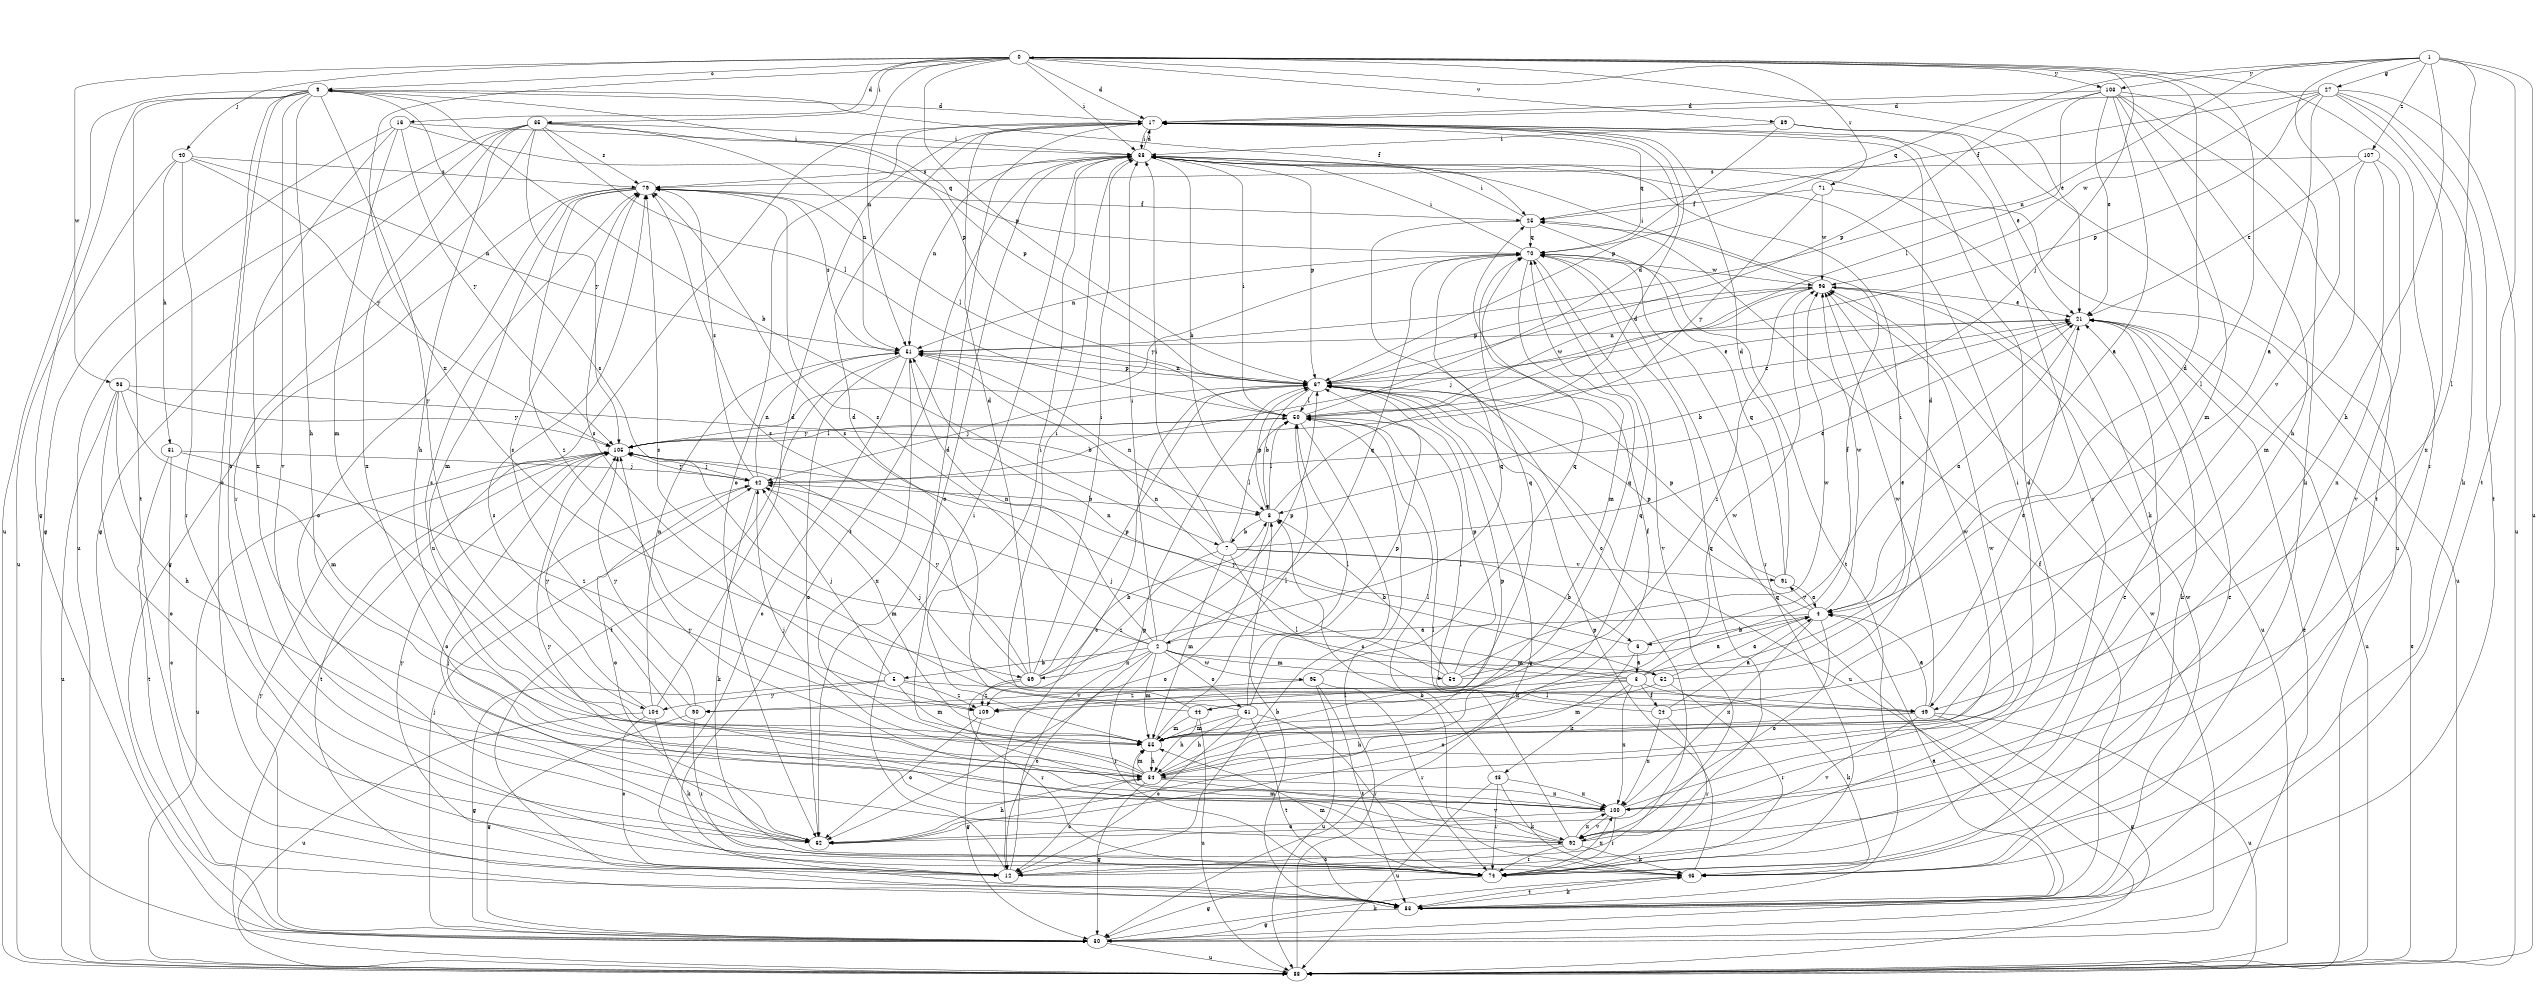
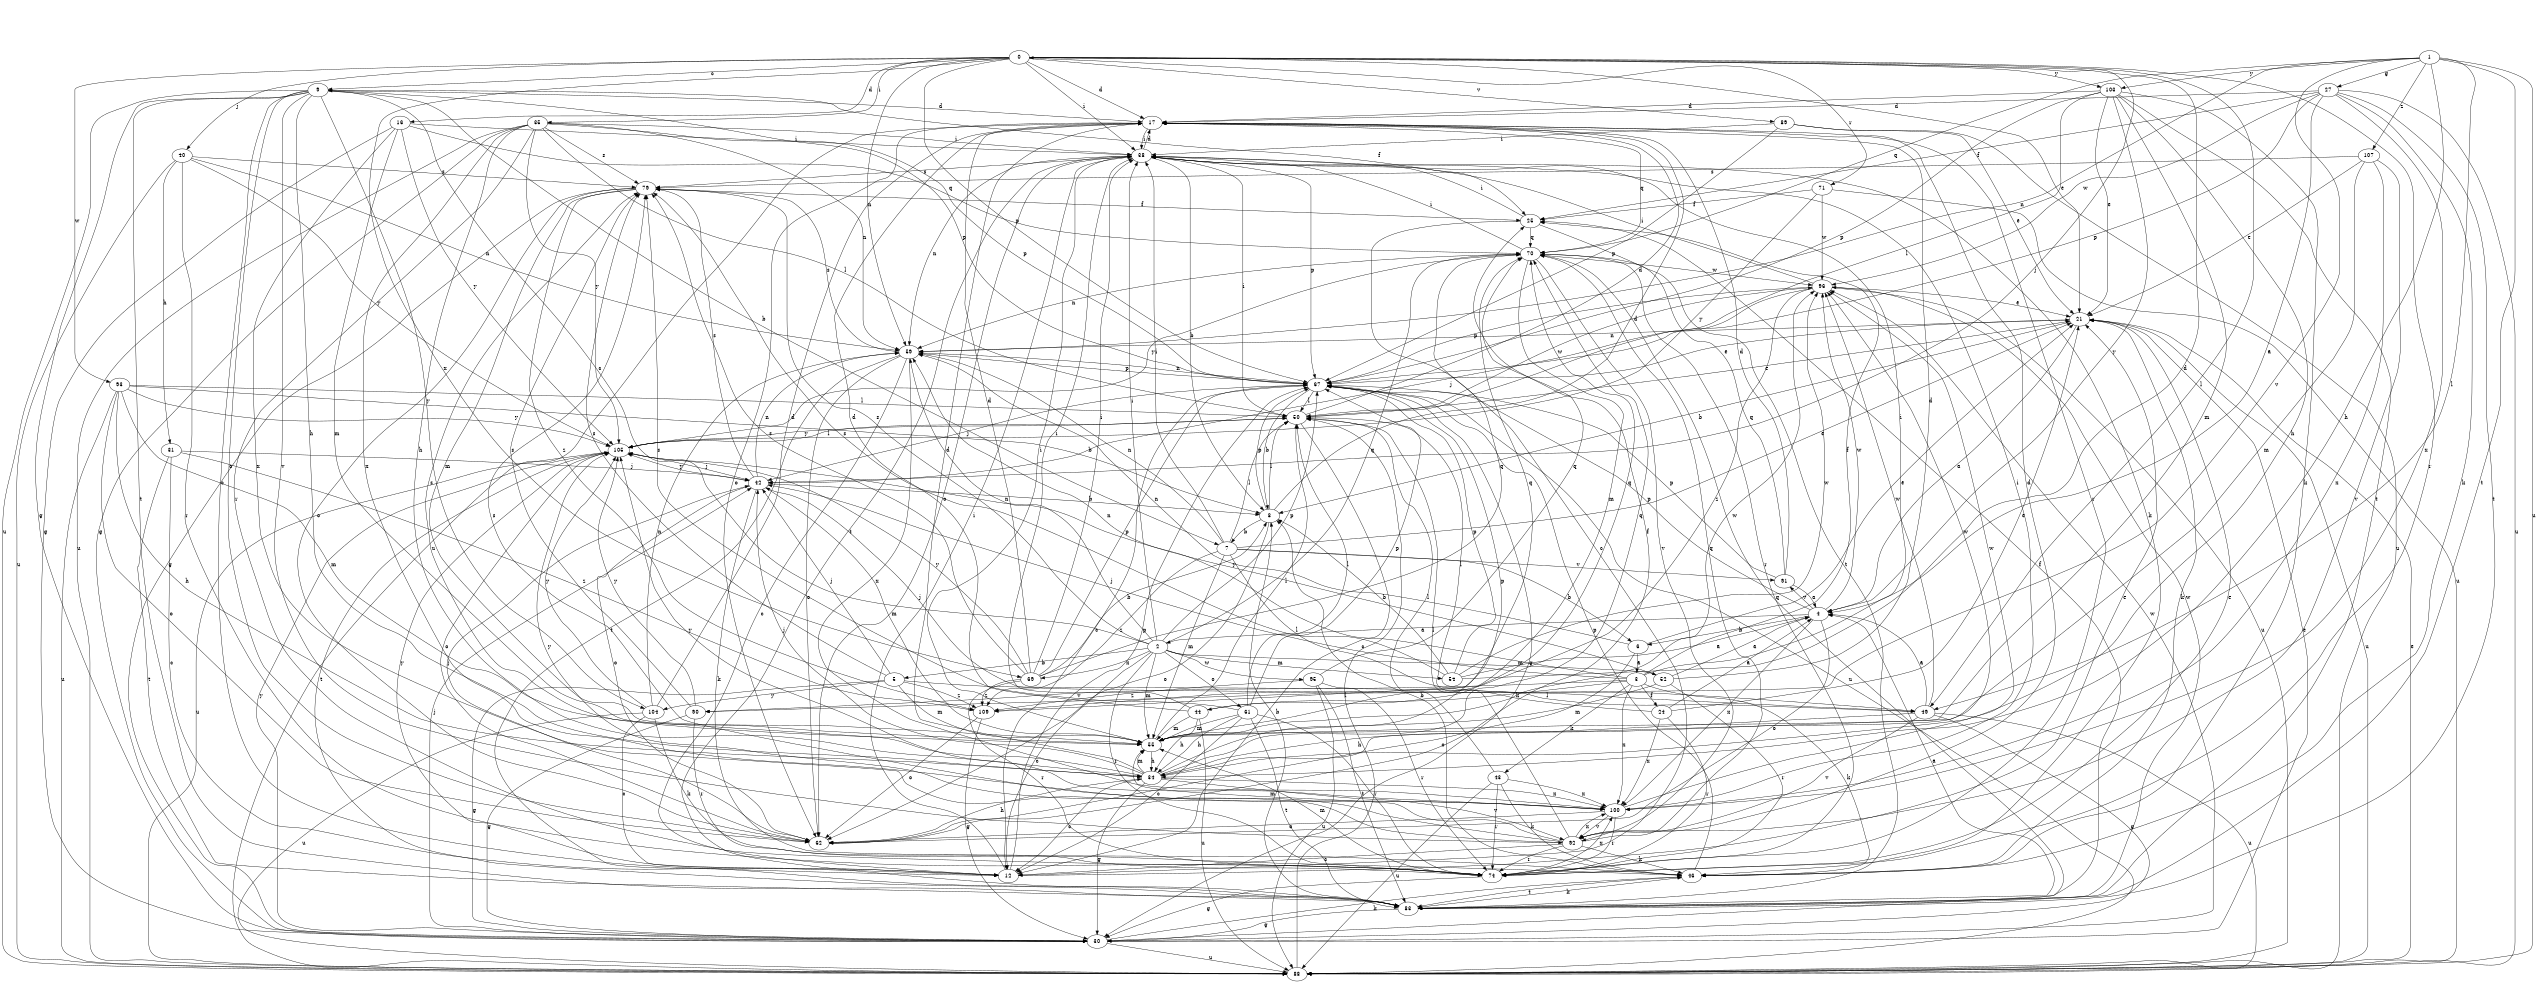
(949, 300) -> (706, 400)
(909, 352) -> (909, 352)
(2114, 352) -> (2114, 352)
